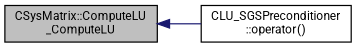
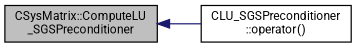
(81, 24) -> (81, 24)
